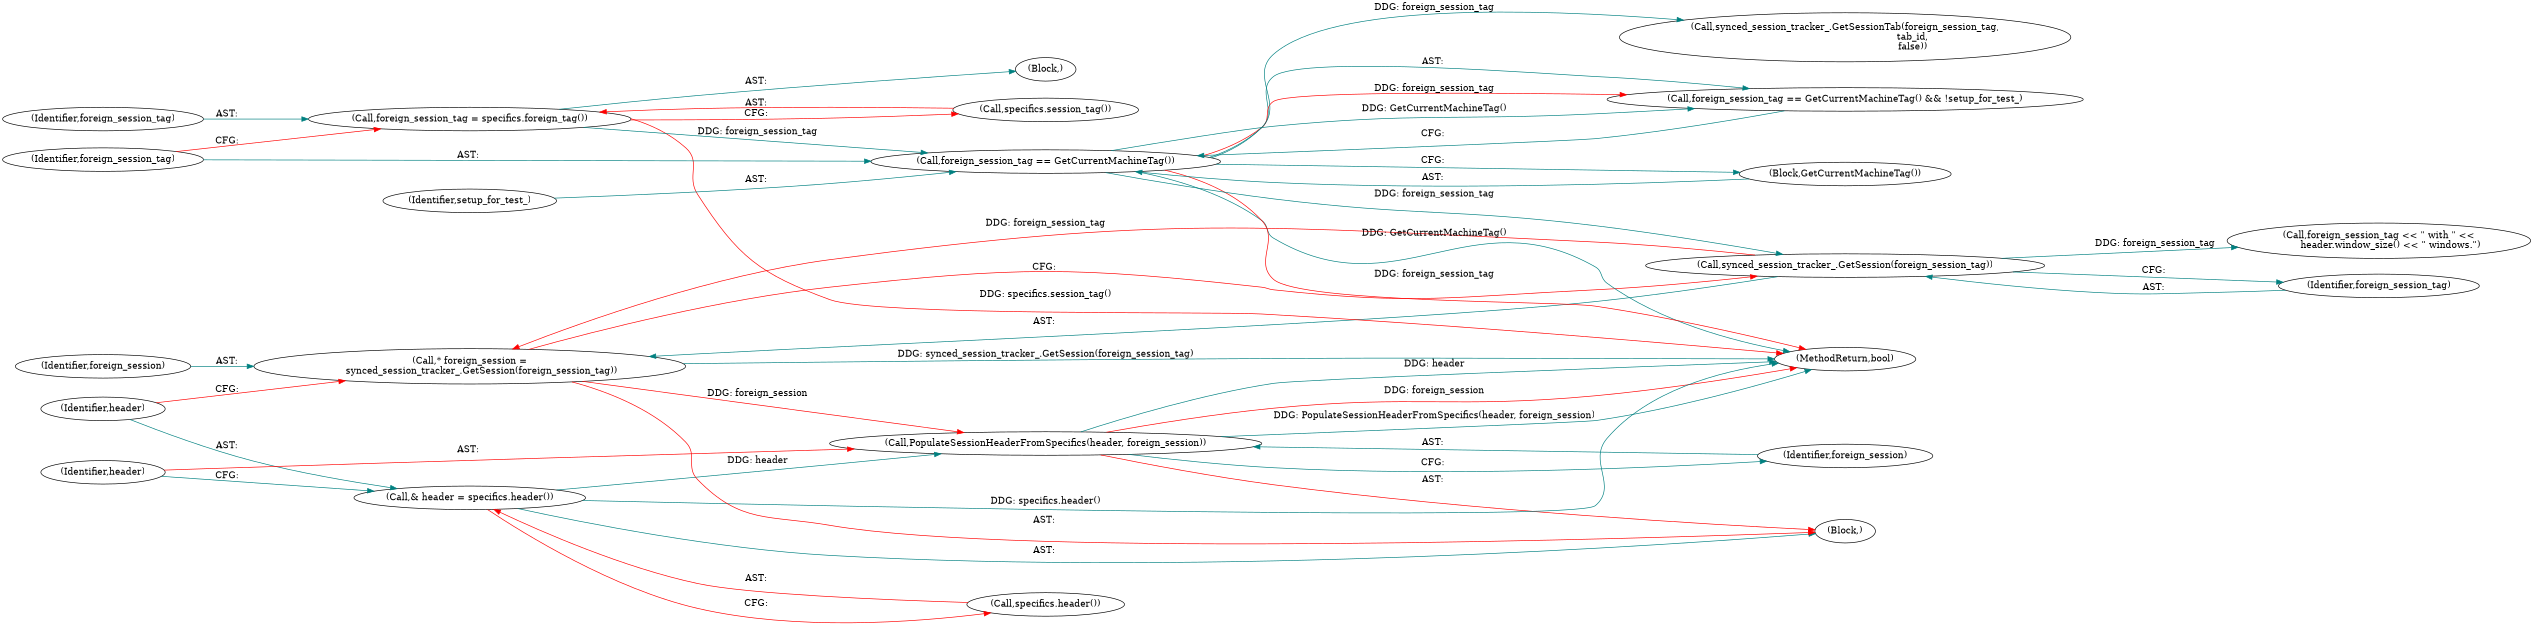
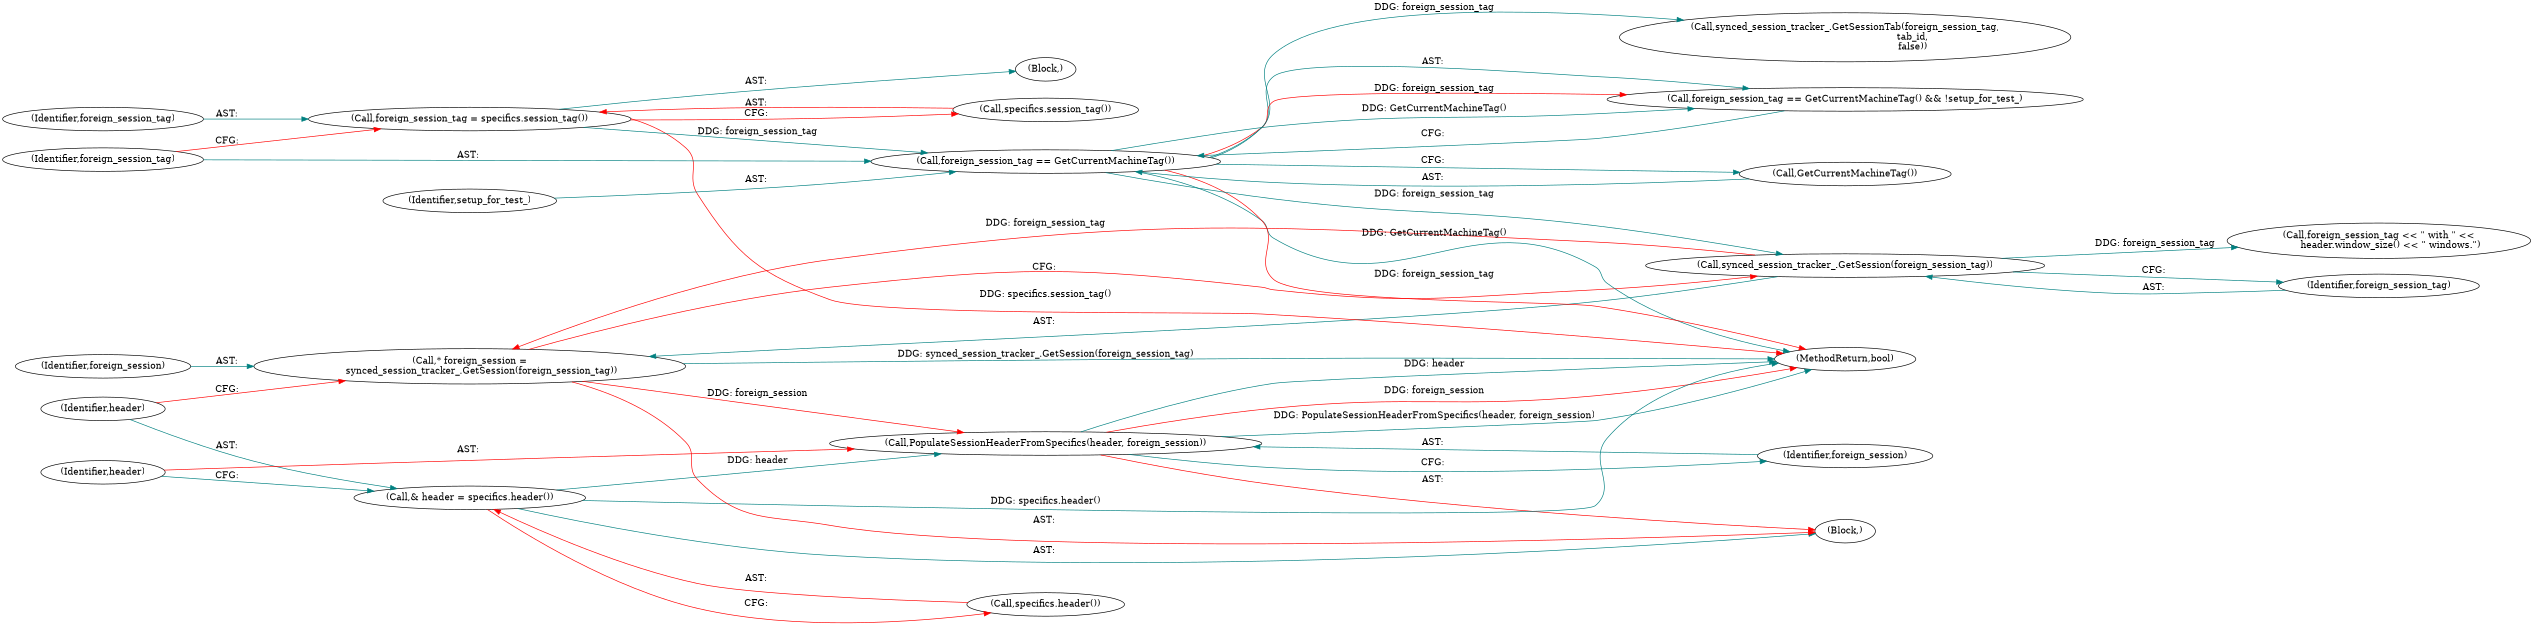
(470, 119) -> (470, 119)
(1845, 174) -> (1845, 174)
